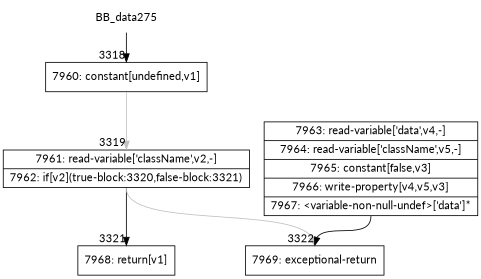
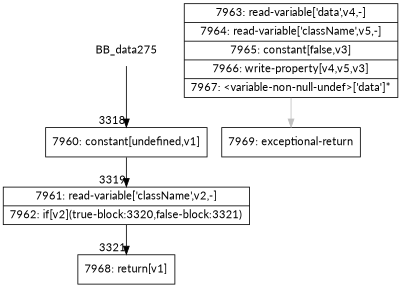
(126, 117) -> (126, 168)
(216, 217) -> none
(347, 231) -> (291, 108)
